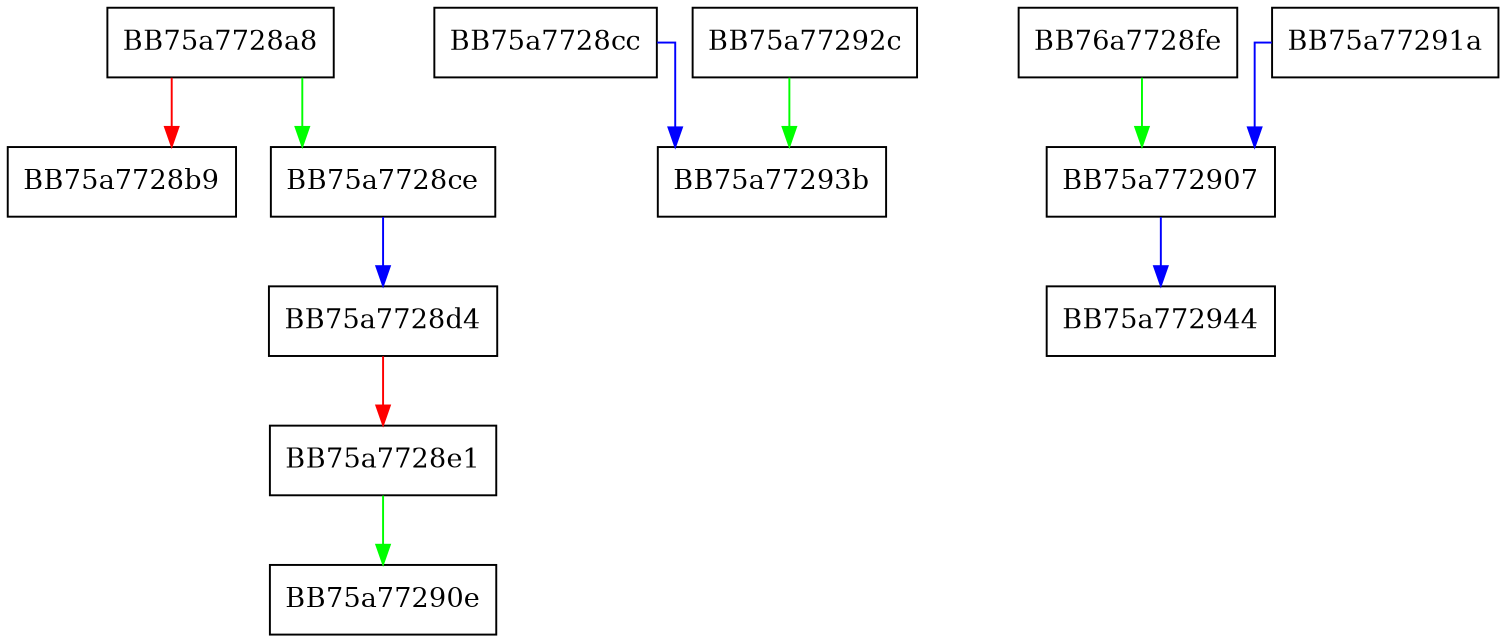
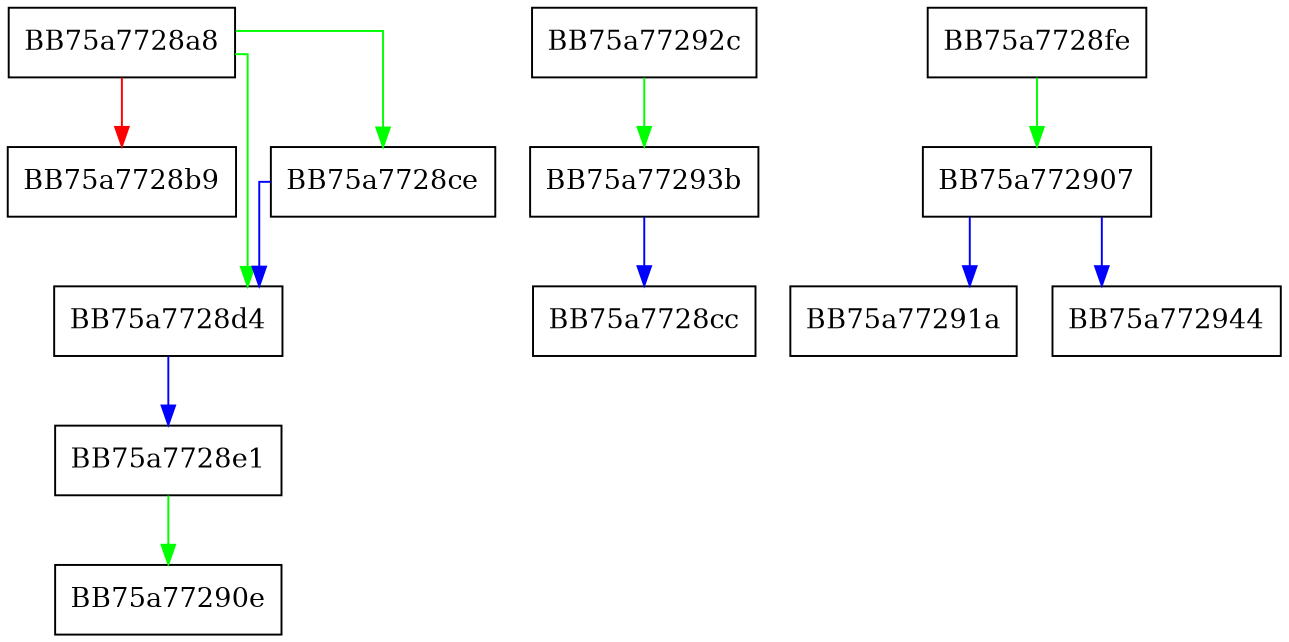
(1128, 43) -> (1037, 43)
(675, 76) -> (644, 242)
(1255, 76) -> (970, 242)
none -> (248, 154)
(383, 381) -> (168, 381)
